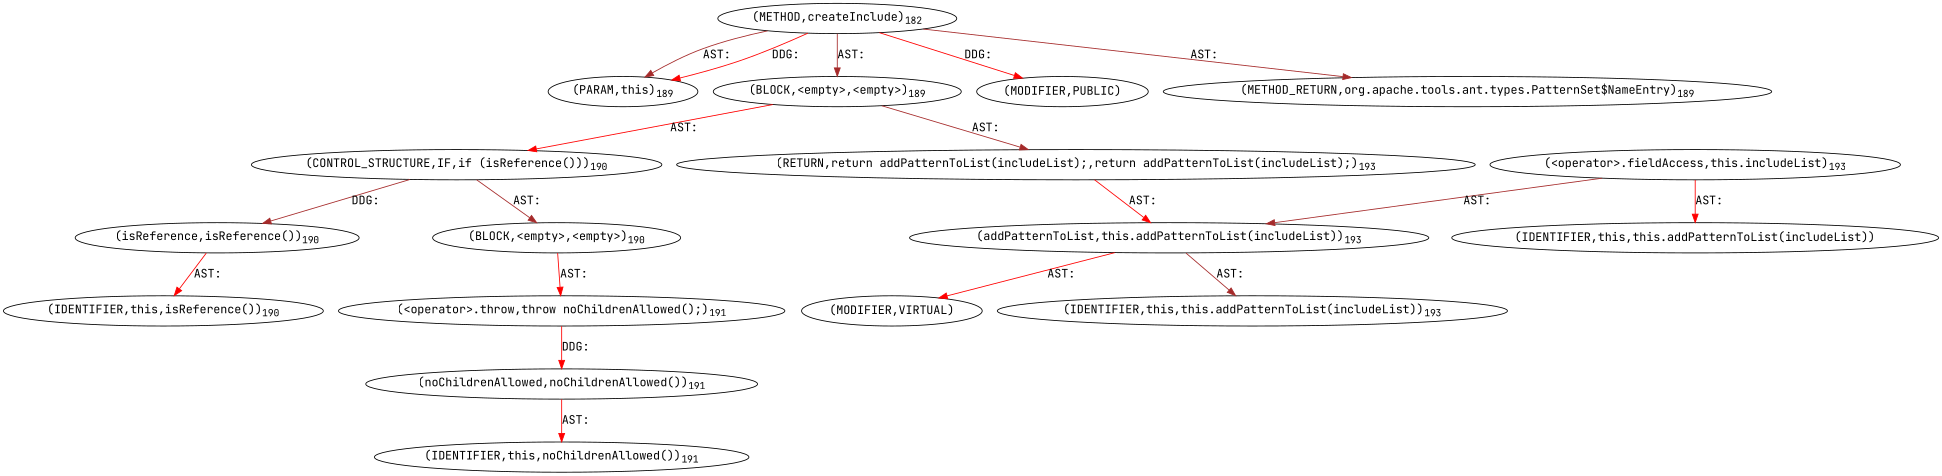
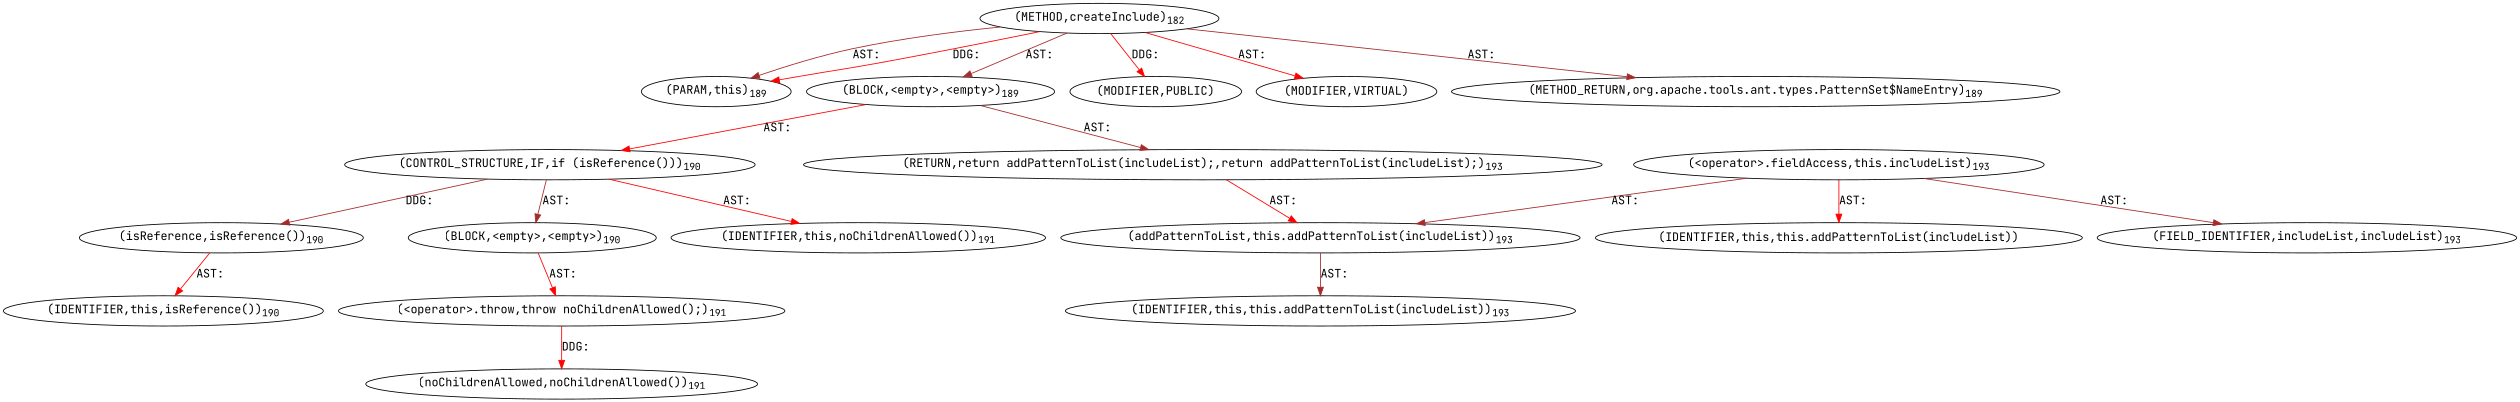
none -> (2307, 238)
(1031, 274) -> (1220, 54)
(562, 416) -> (700, 200)
